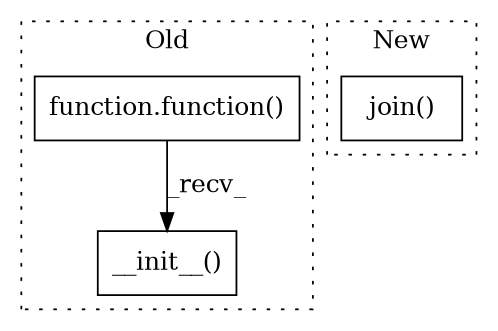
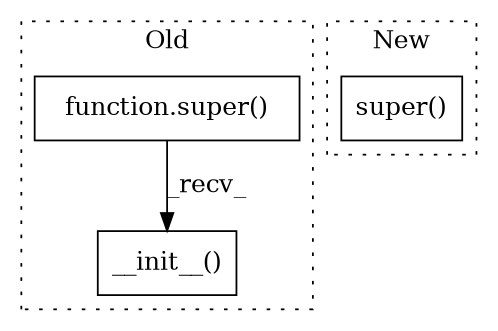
(167, 108) -> (167, 108)
(402, 108) -> (402, 108)
